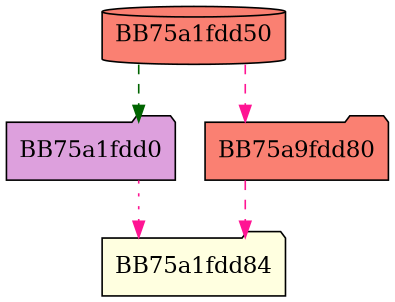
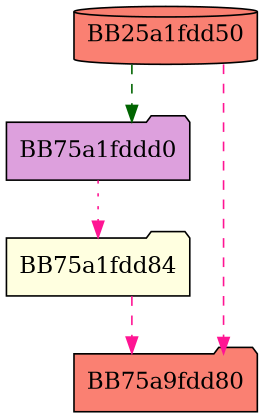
(194, 35) -> (166, 35)
(91, 151) -> (98, 151)
(245, 201) -> (132, 317)
